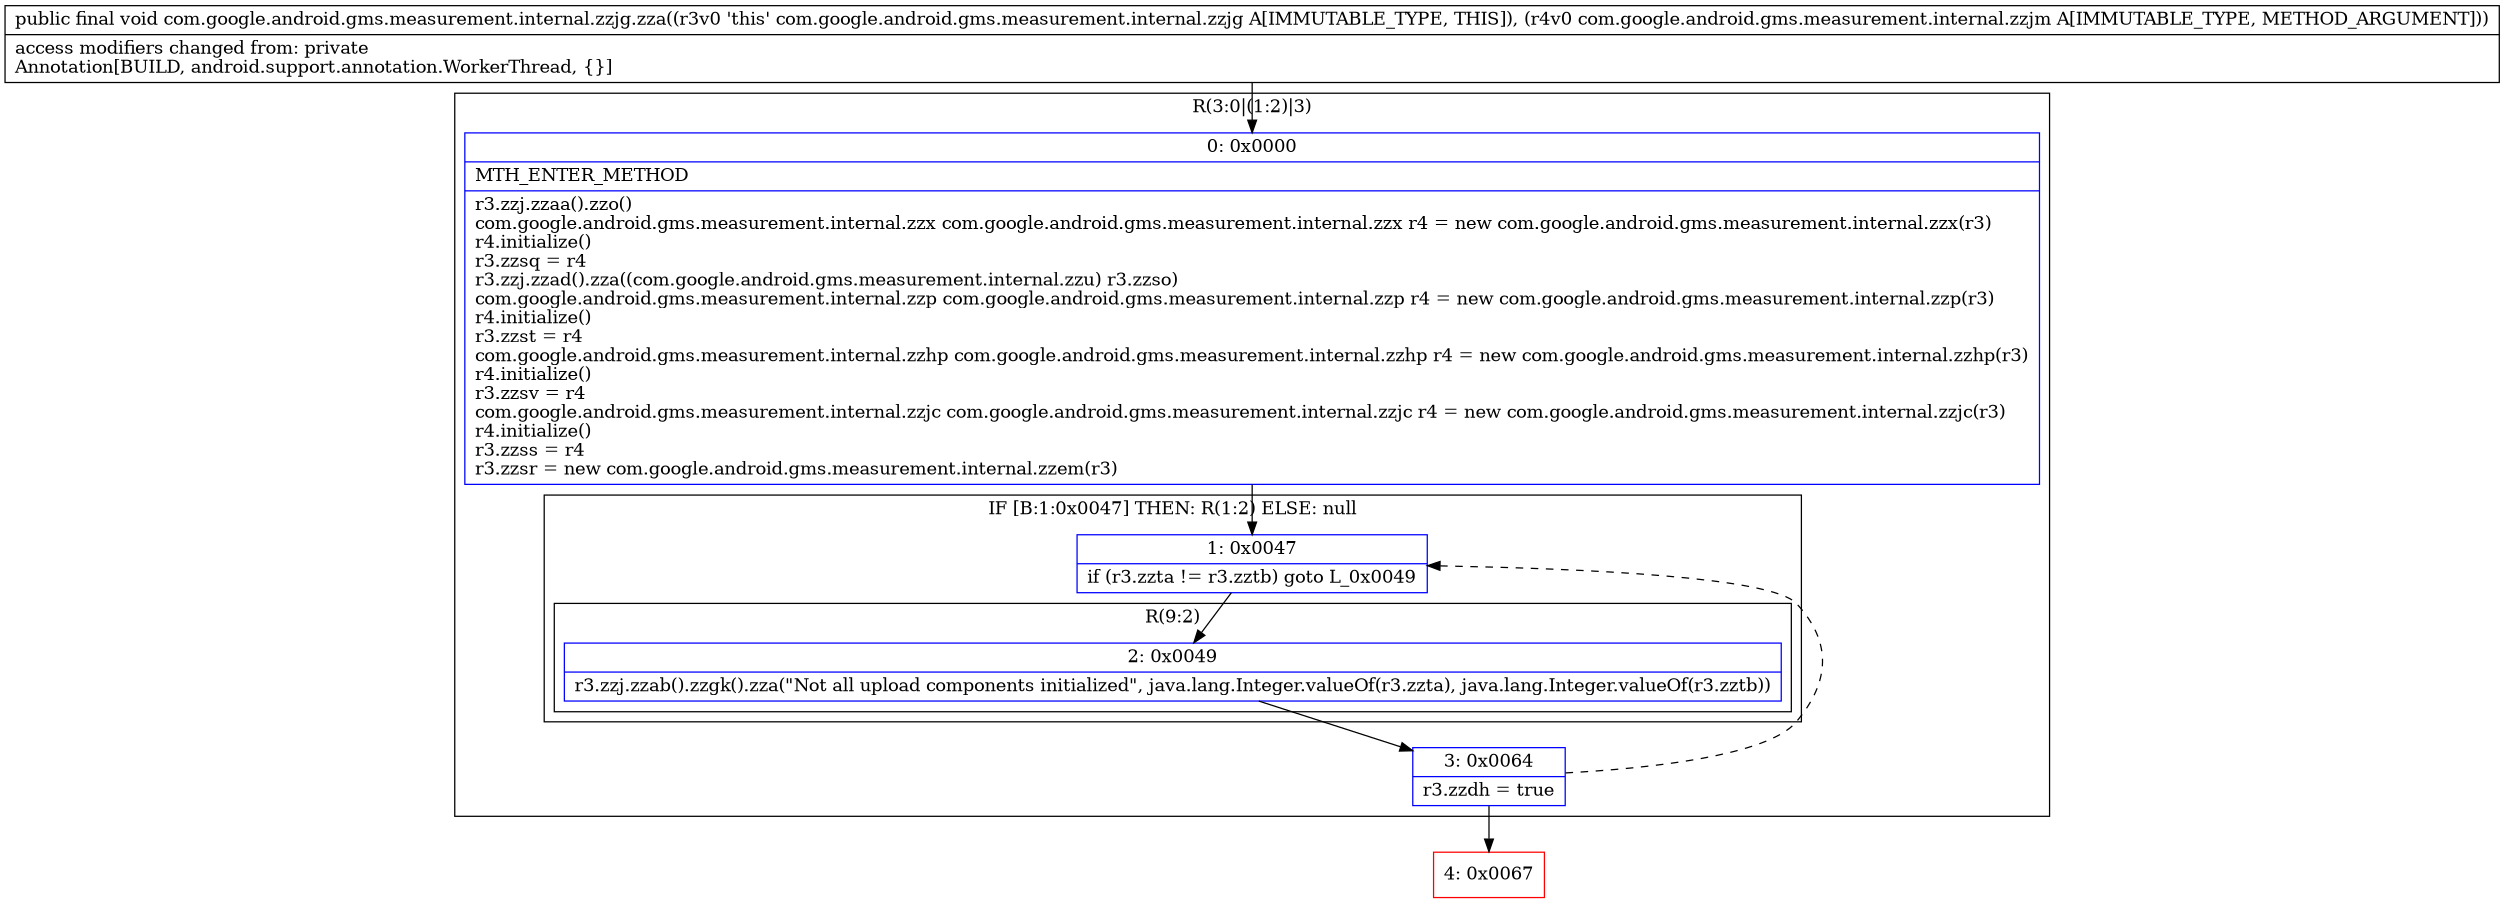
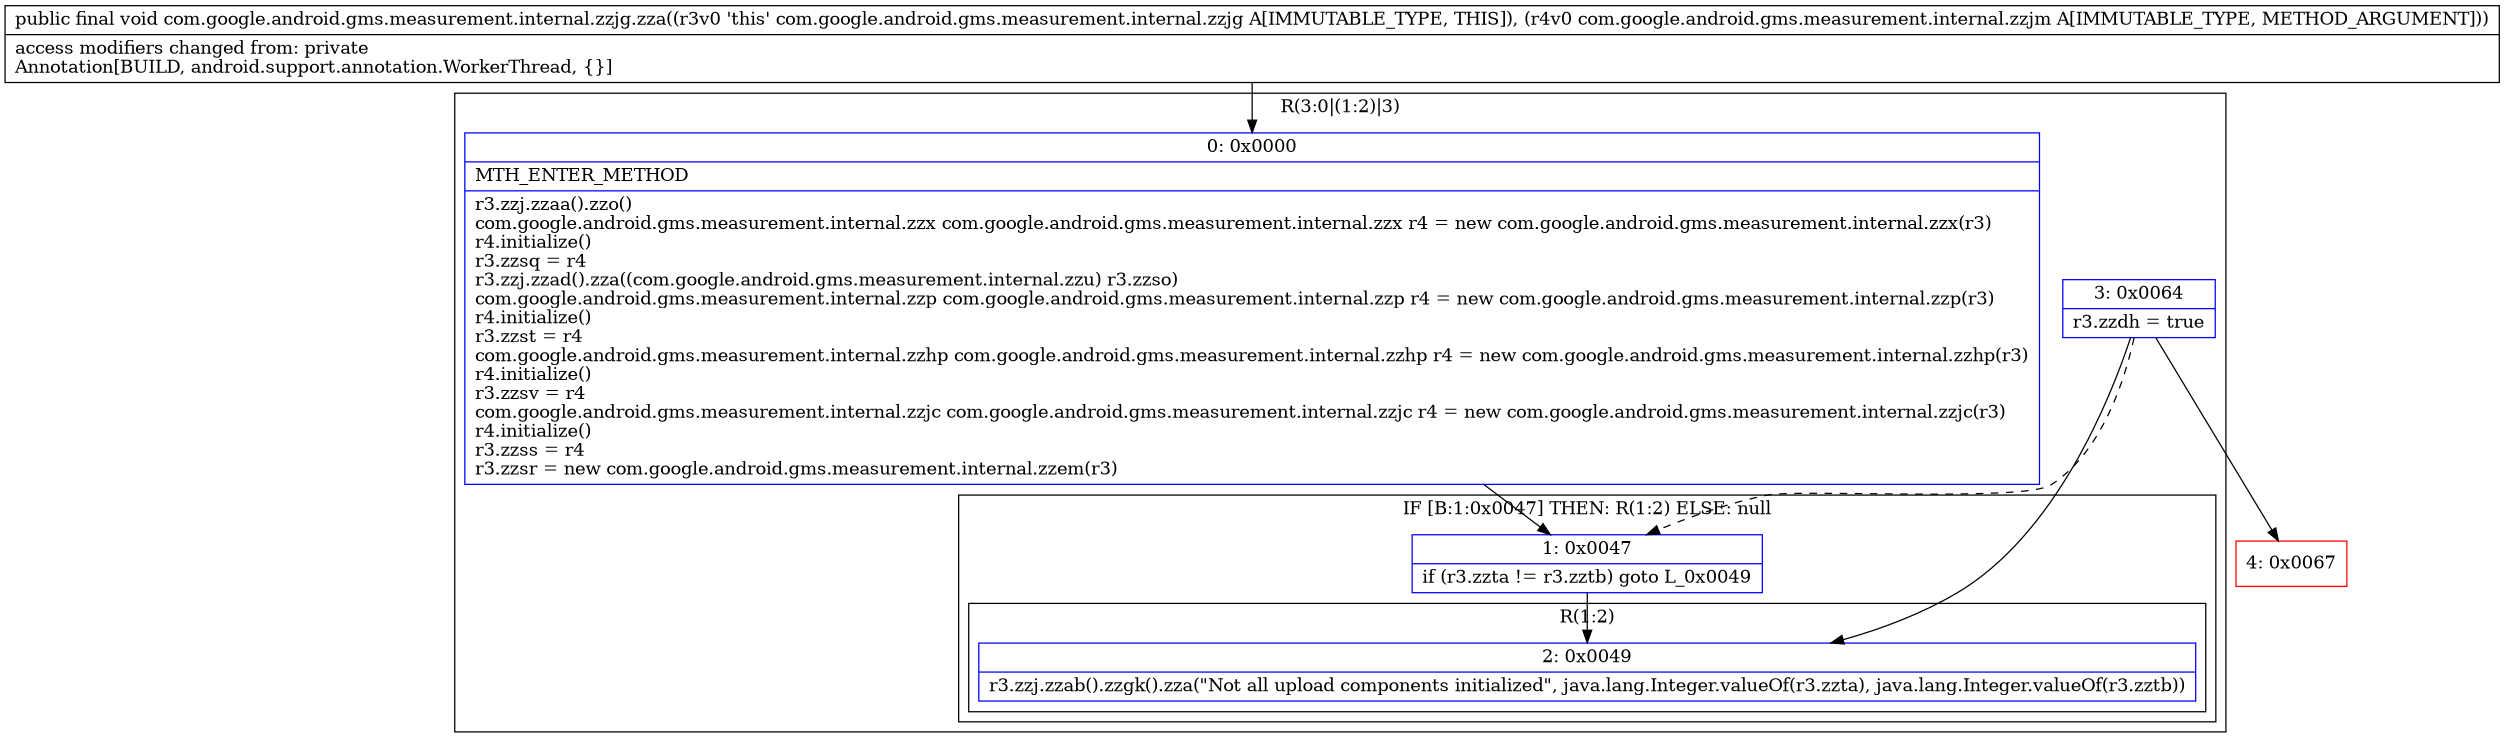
(1173, 618) -> (1587, 618)
(1347, 730) -> (2028, 530)
